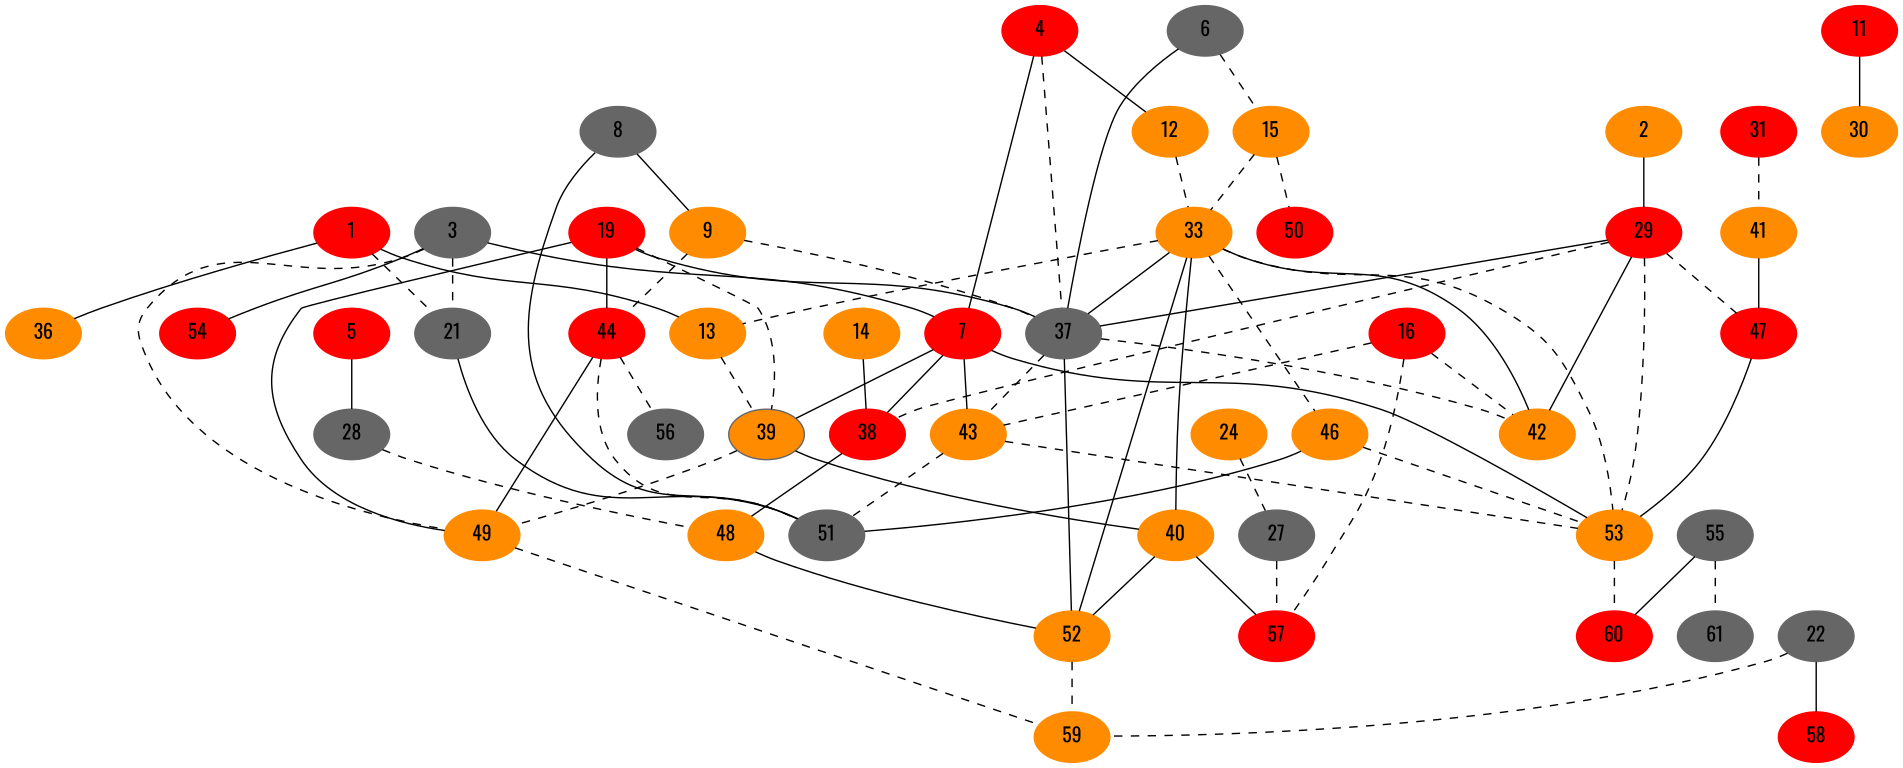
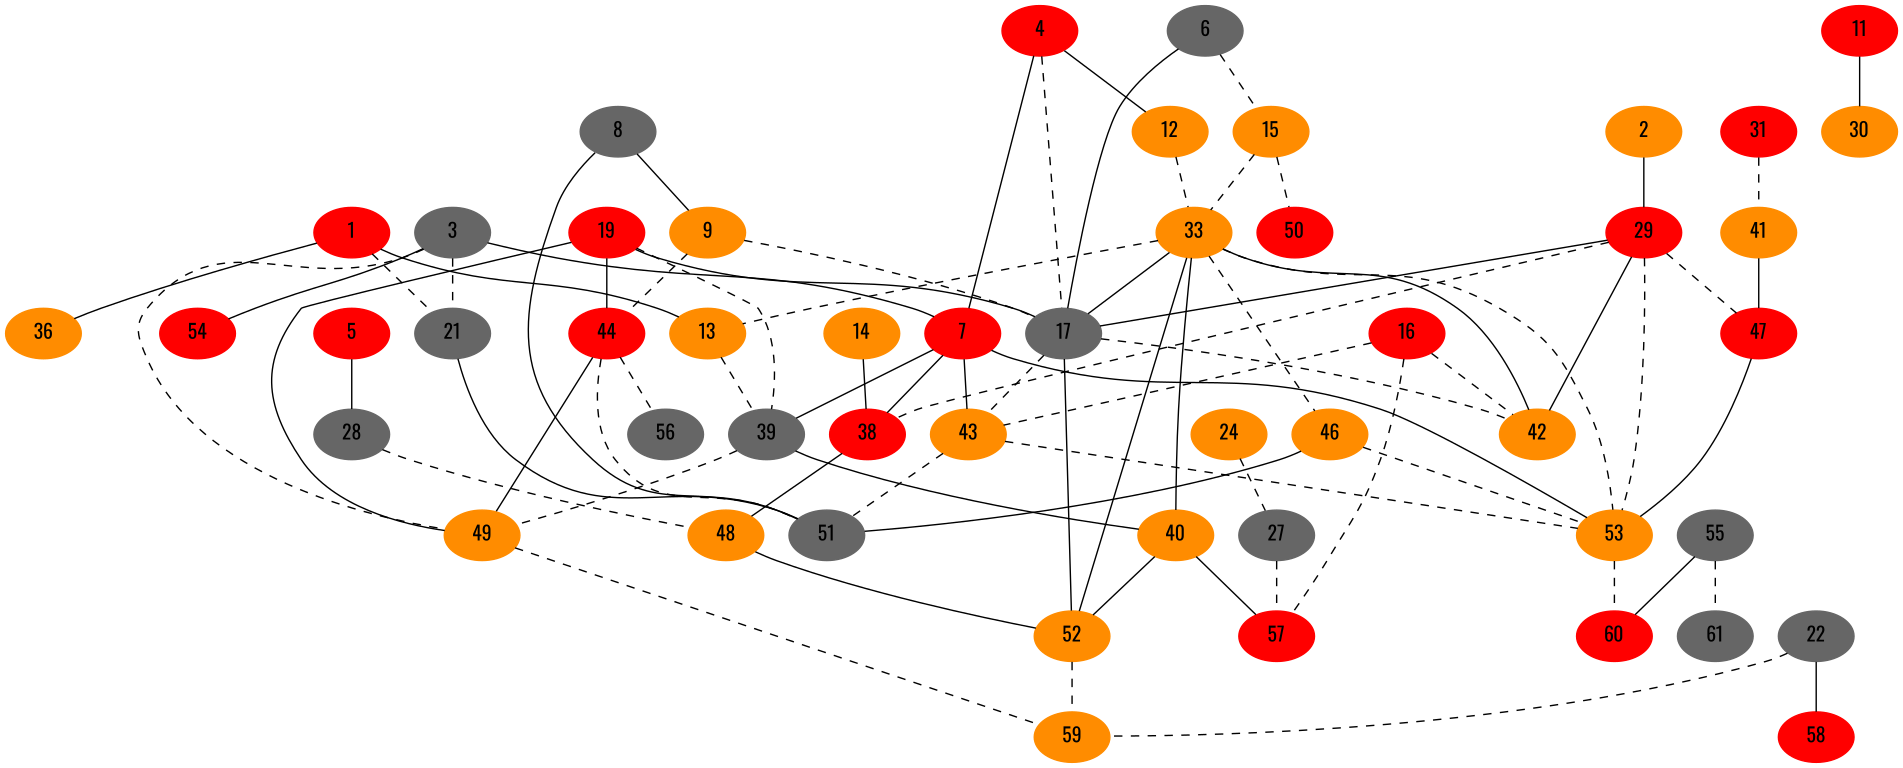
(1064, 334) -> (1064, 334)
(767, 434) -> (767, 434)
